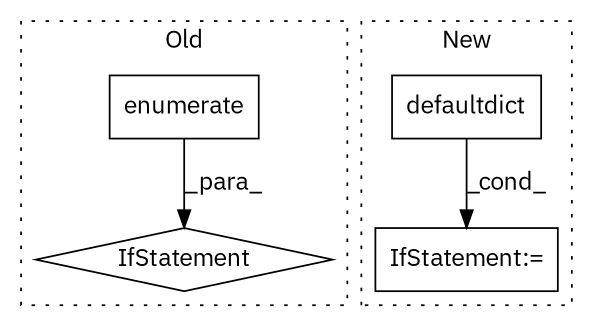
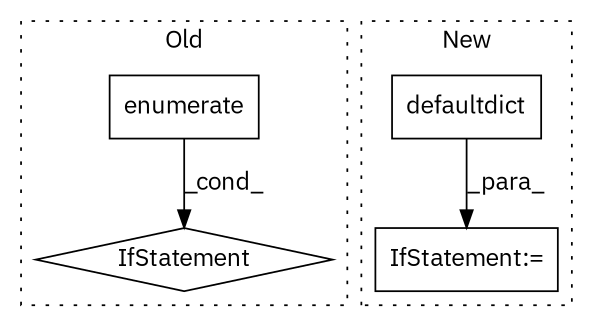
(225, 183) -> (225, 183)
(507, 183) -> (507, 183)
